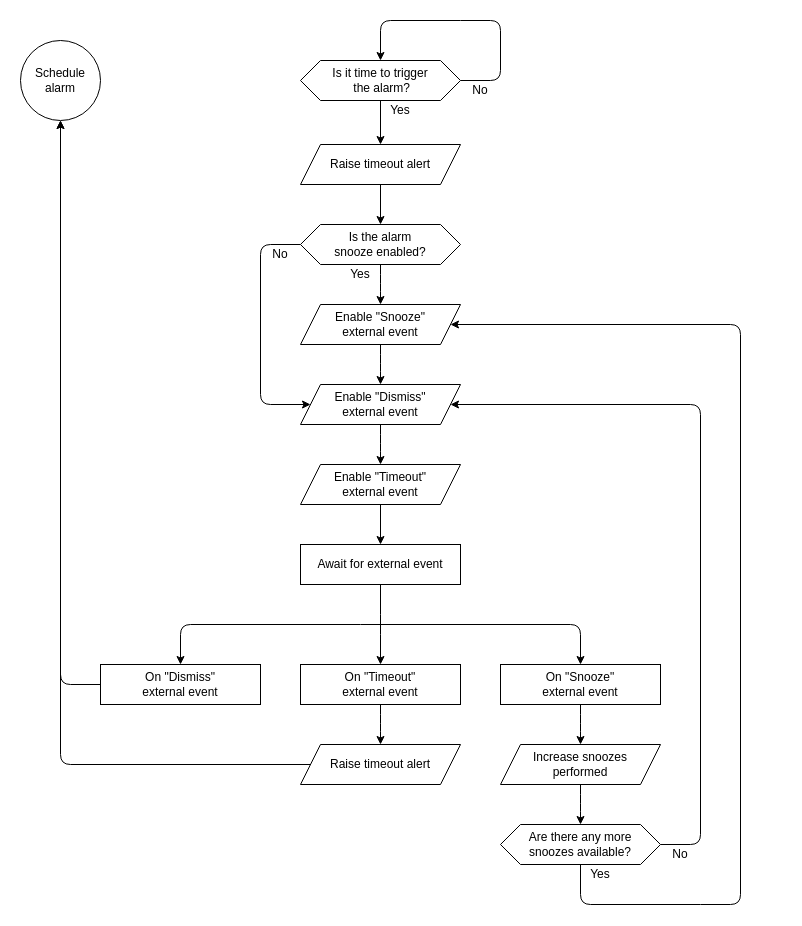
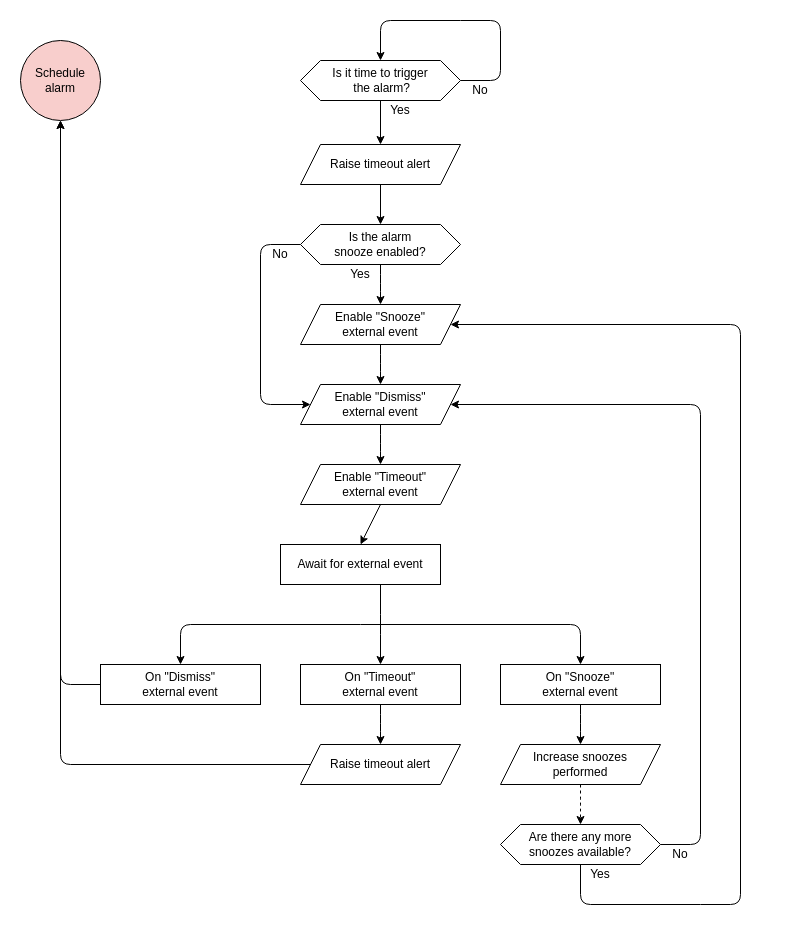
(61, 81) -> (61, 81)
(381, 565) -> (361, 565)
(581, 798) -> (581, 798)
